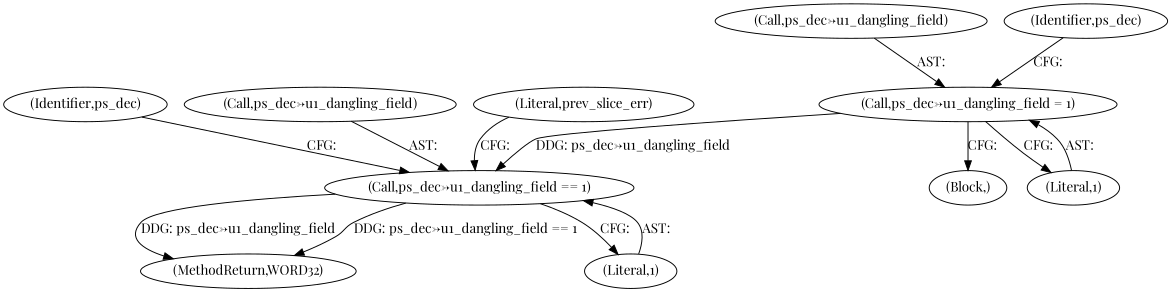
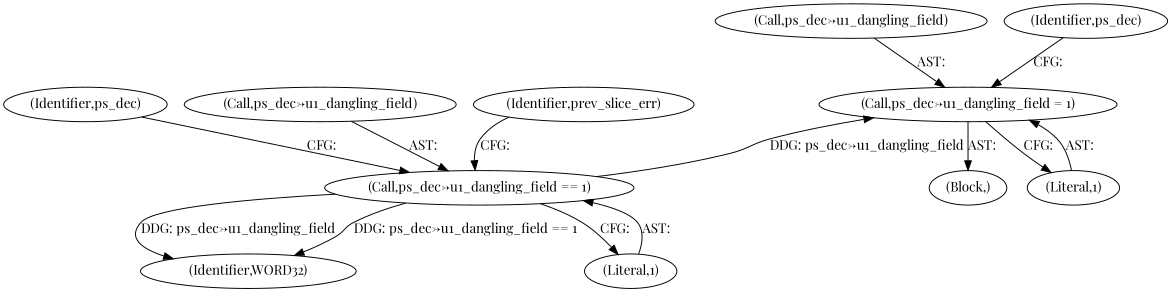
(584, 104) -> (584, 104)
(667, 125) -> (731, 153)
(984, 146) -> (984, 146)
(248, 271) -> (248, 271)
